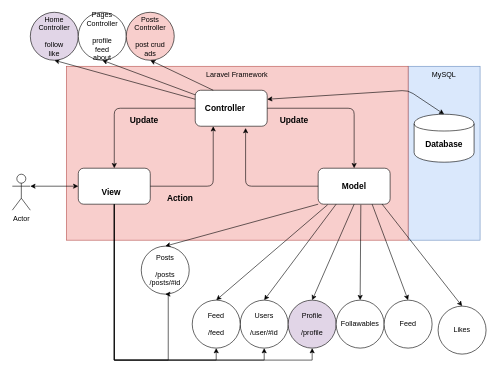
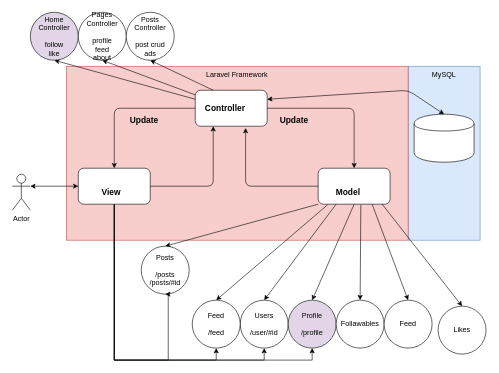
(150, 36) -> (150, 36)
(444, 144) -> none
(354, 186) -> (348, 192)
(180, 198) -> none
